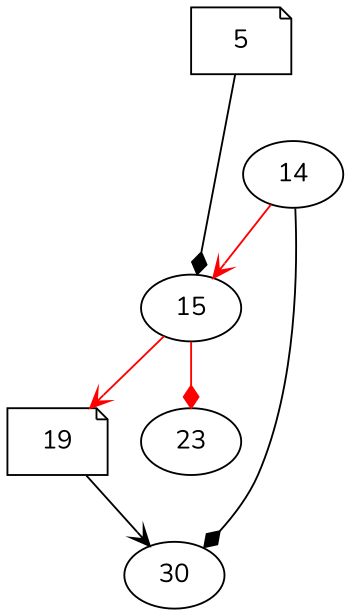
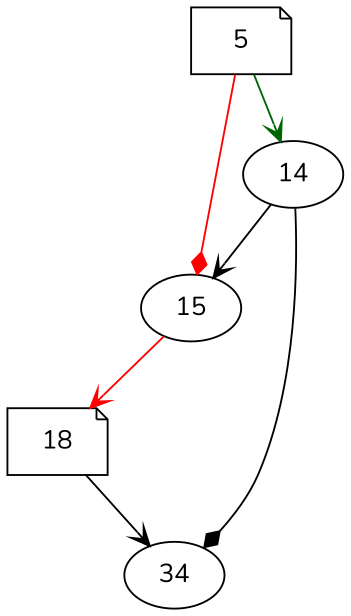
none -> (264, 99)
(218, 163) -> (218, 163)
(248, 234) -> (248, 234)
(58, 442) -> (58, 442)
(191, 442) -> none
(174, 575) -> (174, 575)
